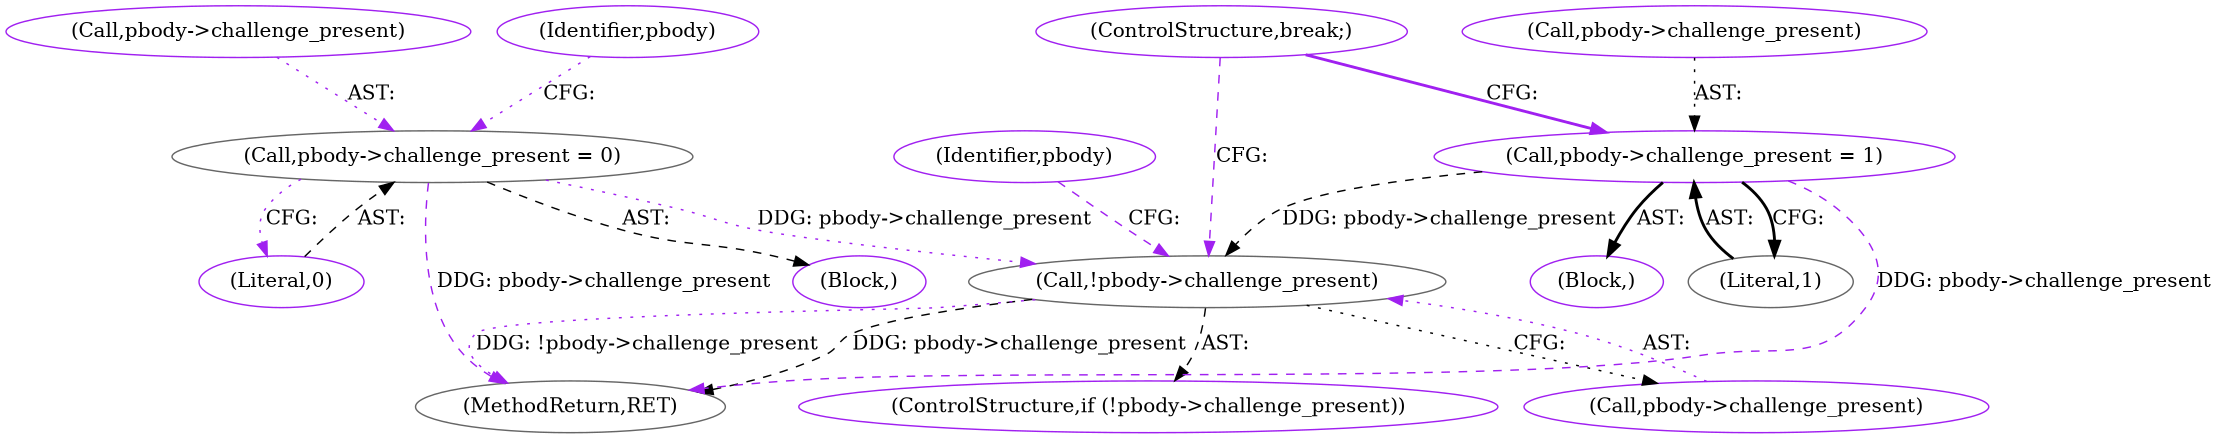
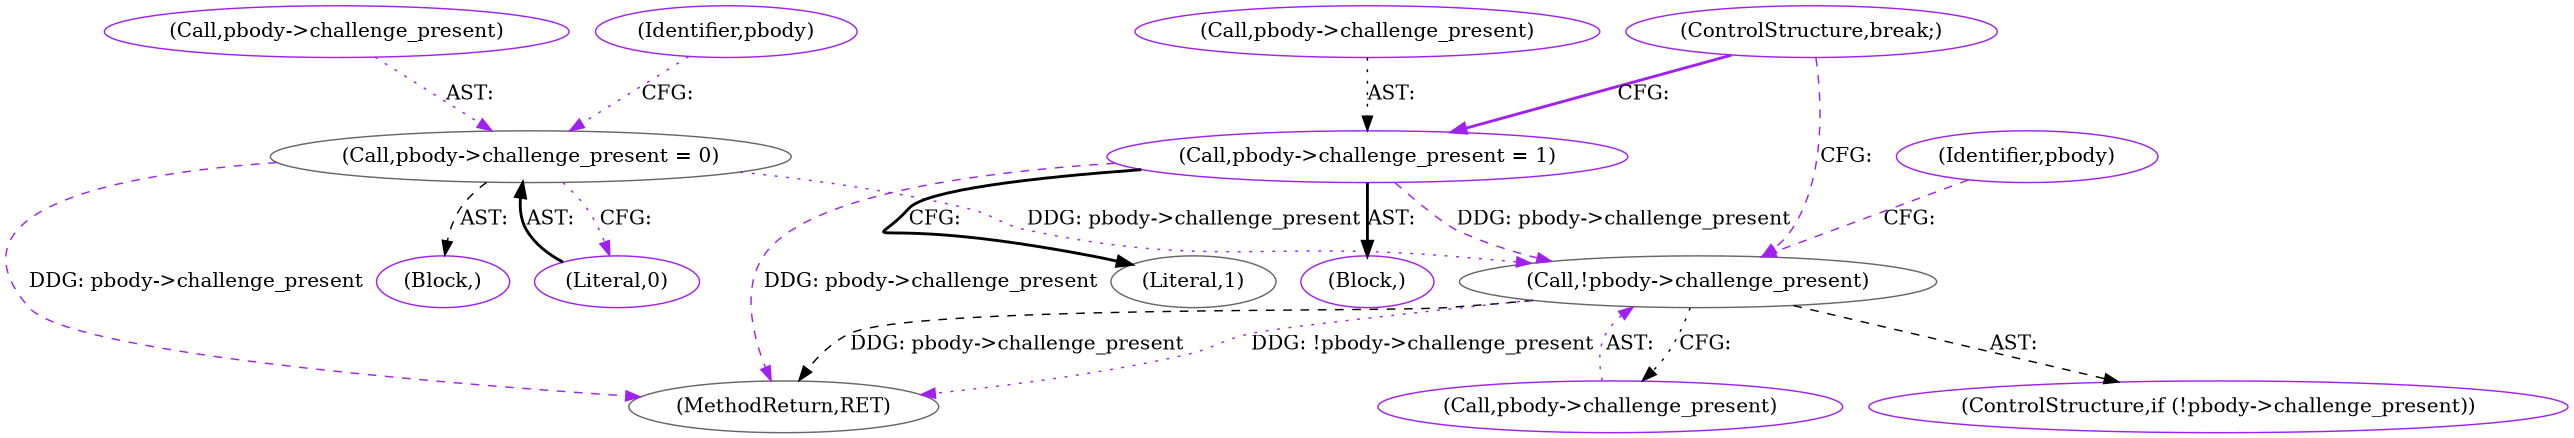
(1352, 189) -> (1460, 232)
(342, 222) -> (531, 237)
(1708, 232) -> none
